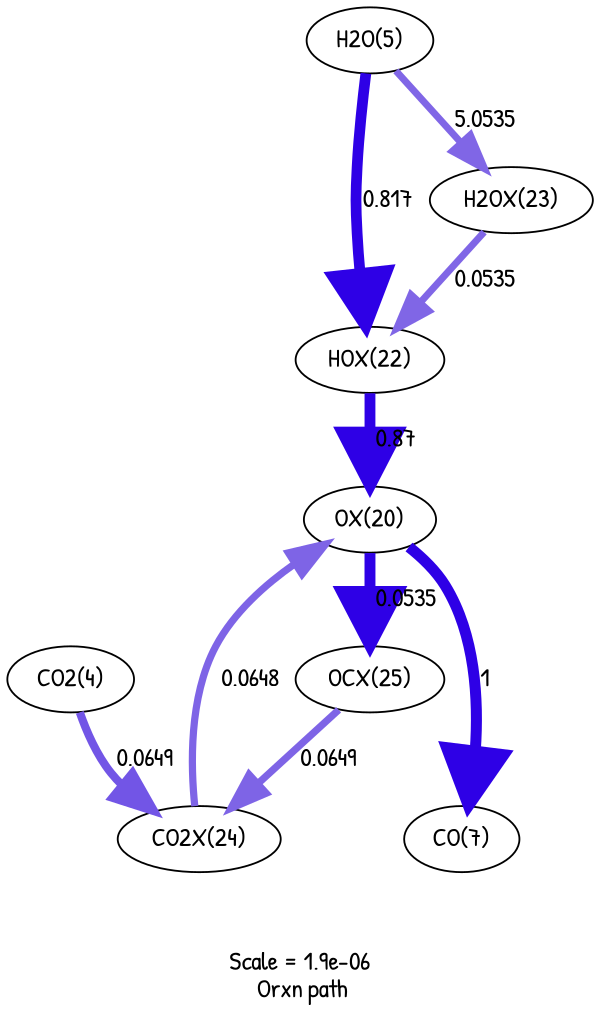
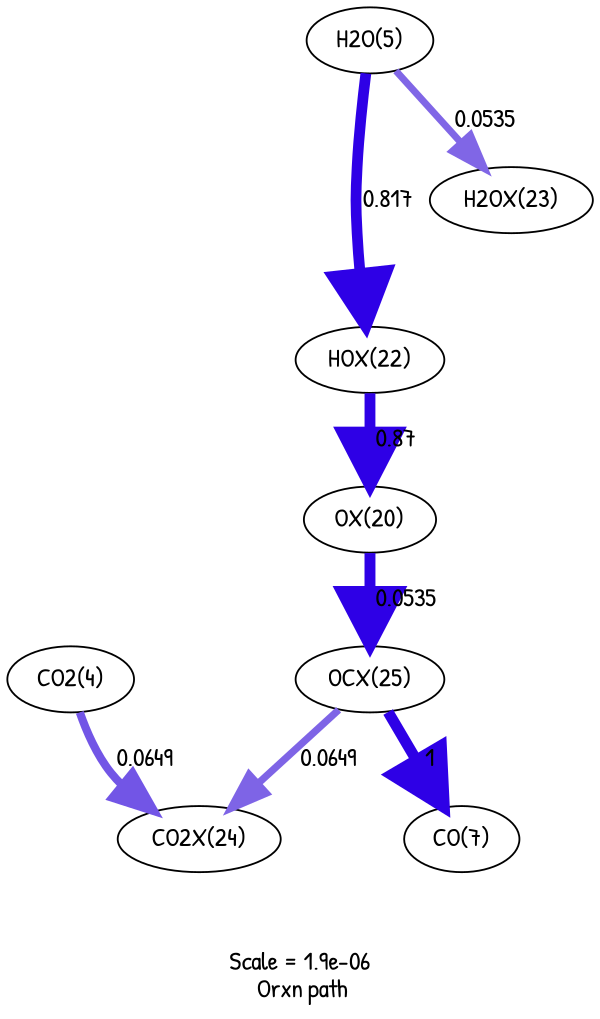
(483, 120) -> (483, 120)
(452, 267) -> none
(467, 640) -> (402, 736)
(206, 668) -> none
